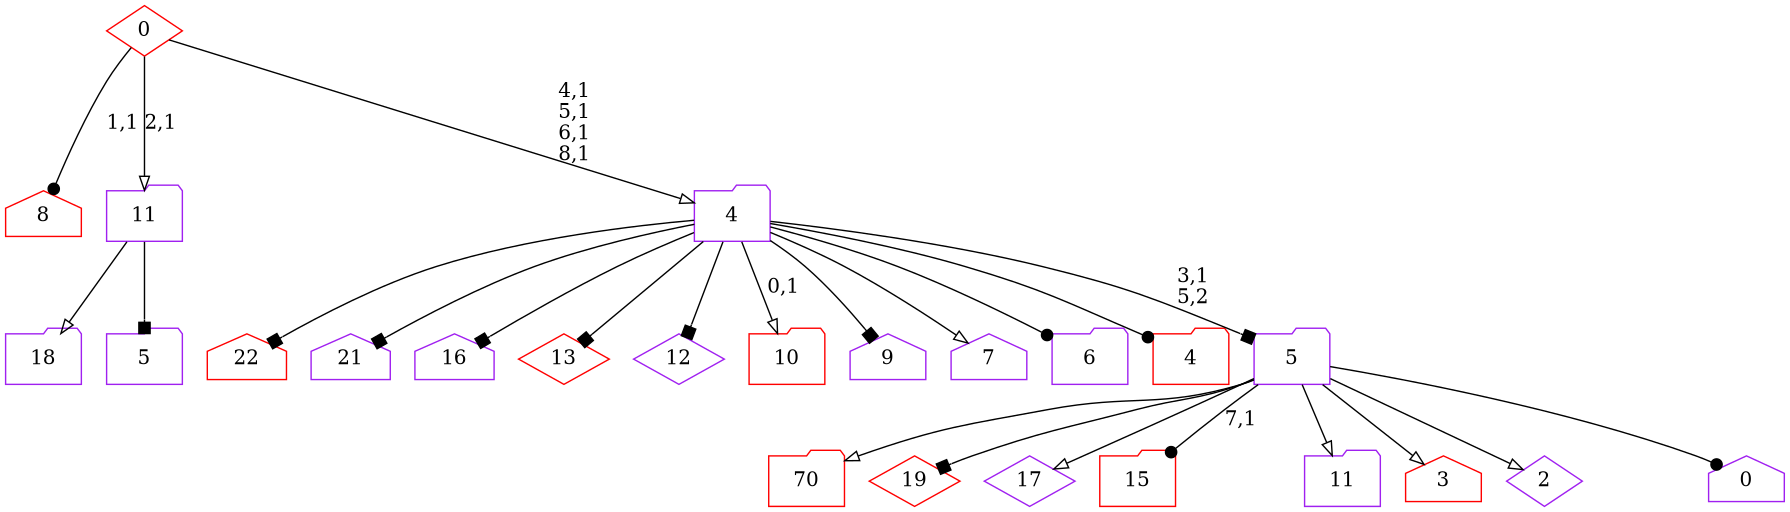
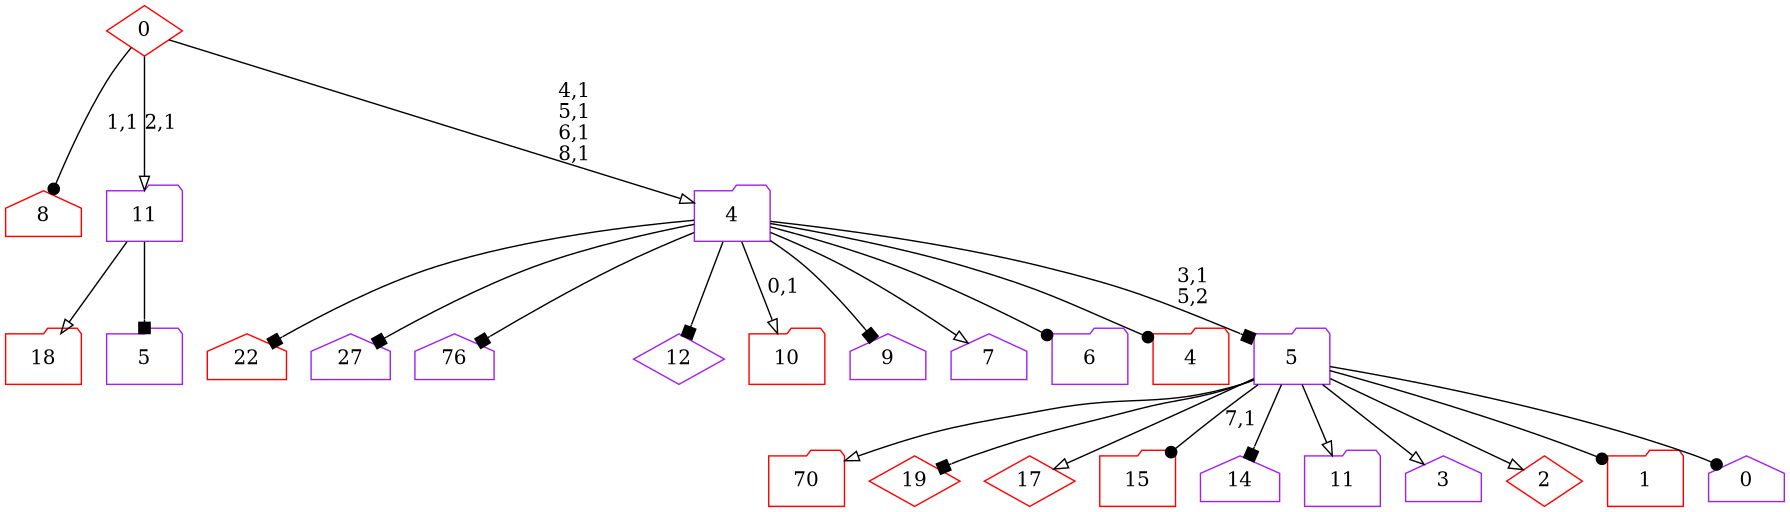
(43, 359) -> (43, 359)
(351, 359) -> (351, 359)
(454, 359) -> (454, 359)
(564, 359) -> none
(1030, 481) -> (1030, 481)
none -> (1240, 481)
(1443, 481) -> (1443, 481)
(1544, 481) -> (1544, 481)
none -> (1645, 481)
